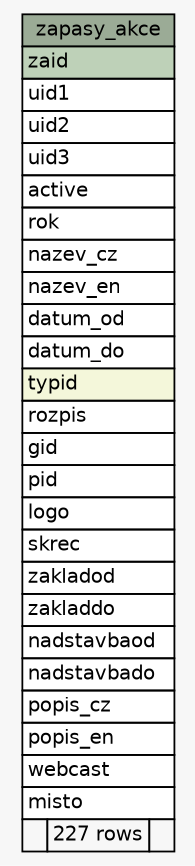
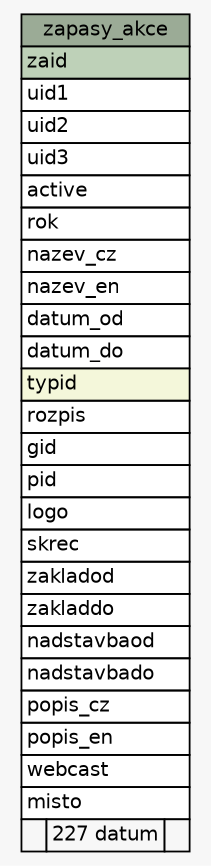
(98, 835) -> (106, 835)
